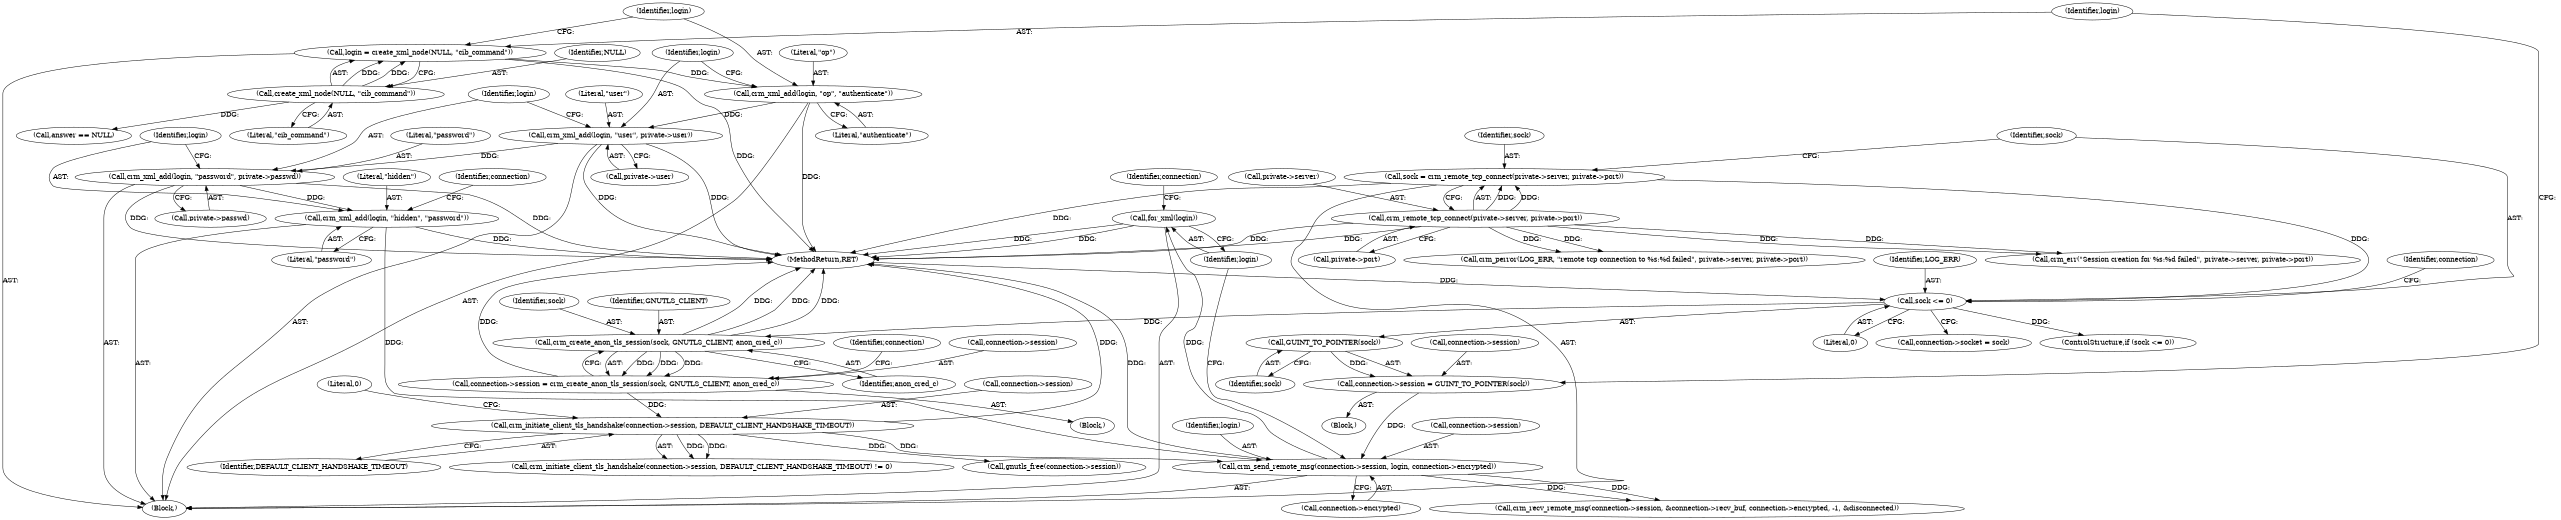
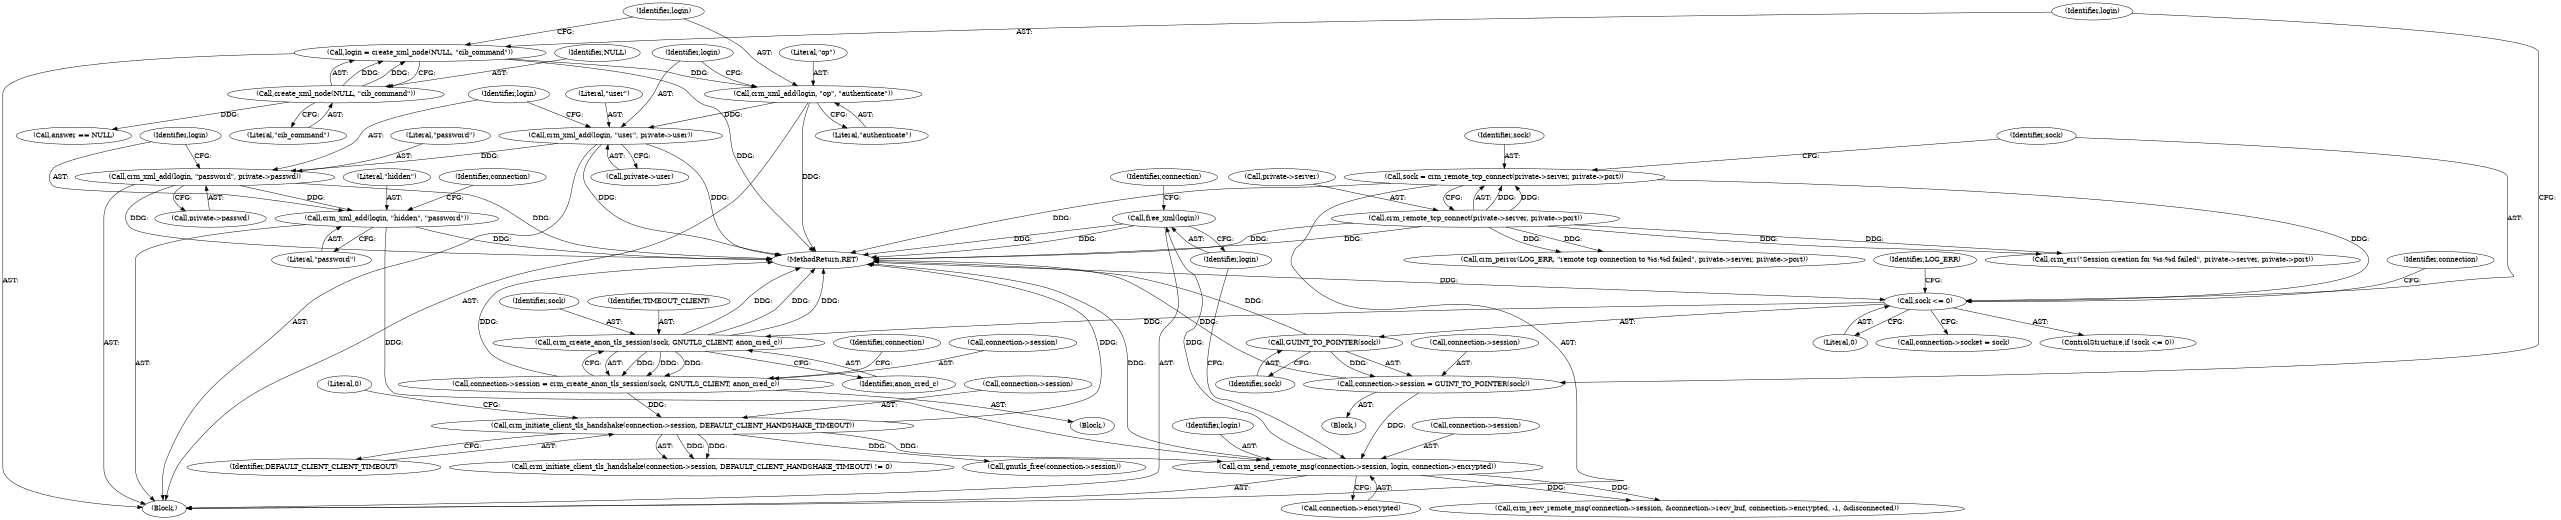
(1164, 219) -> (1164, 219)
(1347, 260) -> none
none -> (1119, 275)
none -> (1124, 280)
(1935, 281) -> (1935, 281)
(659, 302) -> (659, 302)
(2042, 322) -> (2042, 322)
(314, 467) -> (314, 467)
